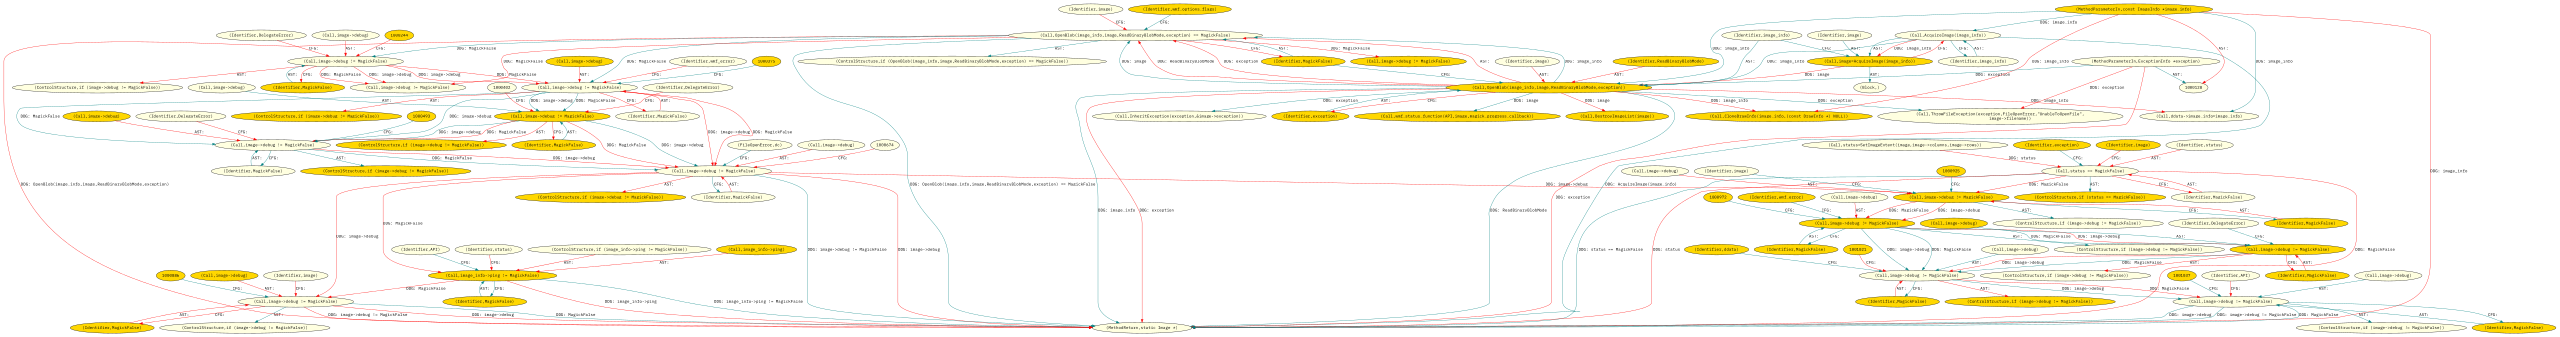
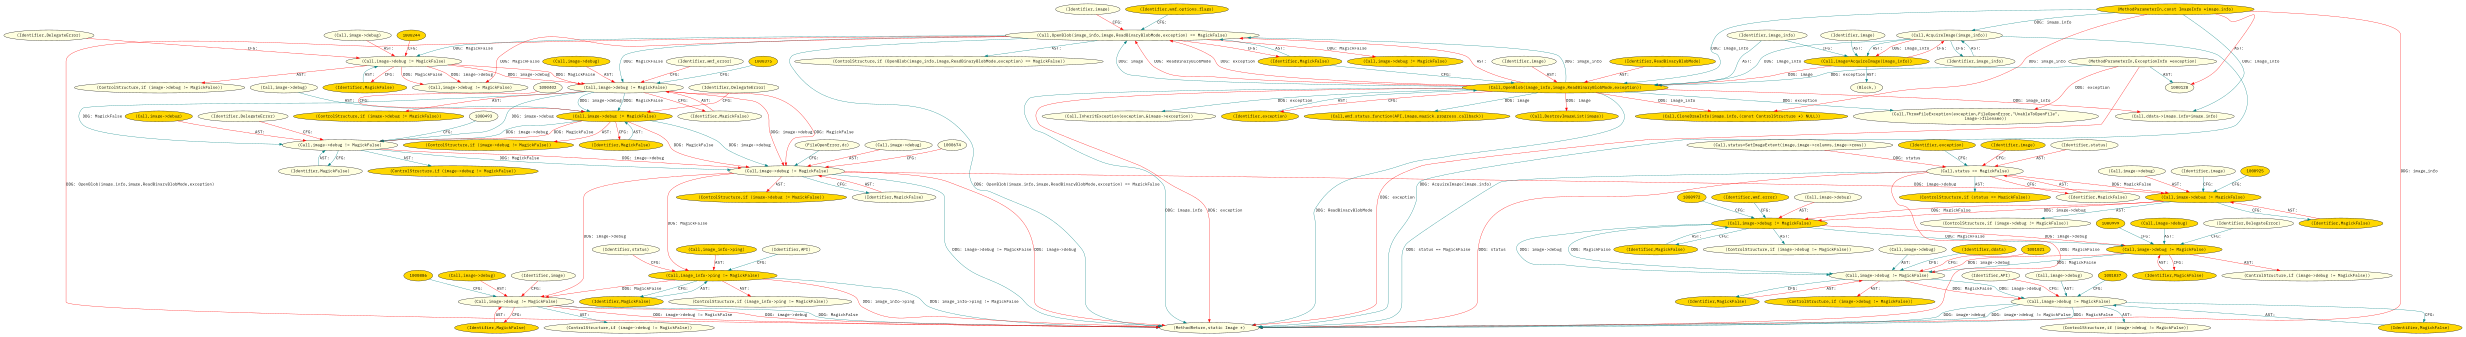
(422, 116) -> (484, 116)
(1779, 116) -> (1742, 116)
none -> (2111, 223)
(557, 262) -> (735, 288)
